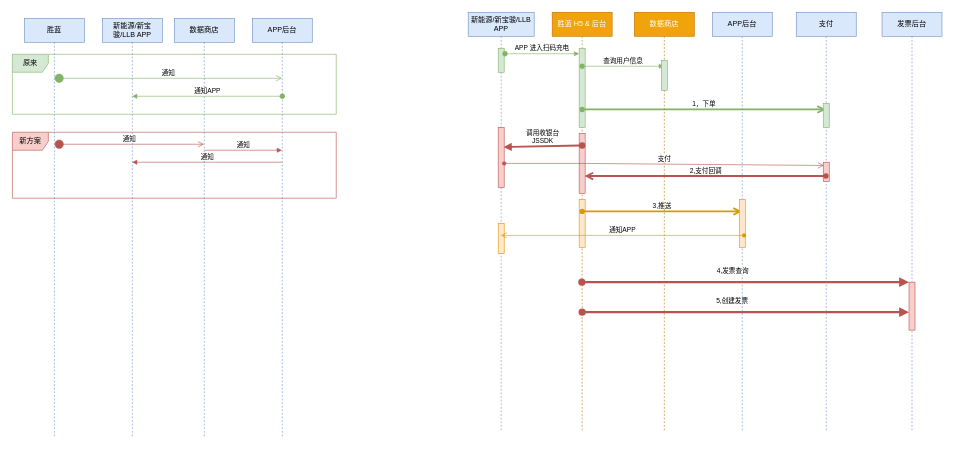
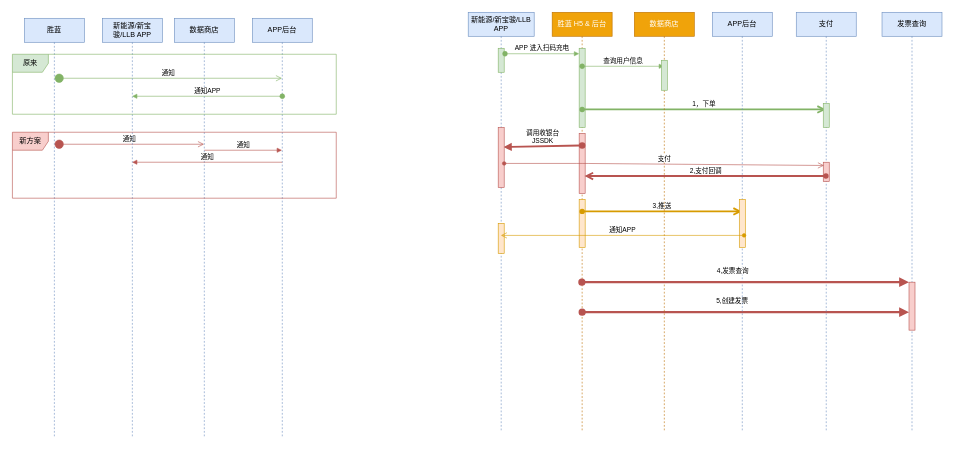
(912, 24) -> (912, 24)
